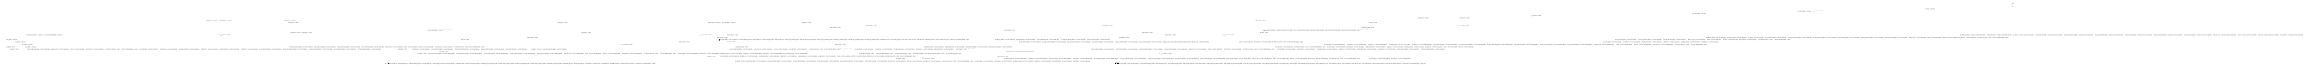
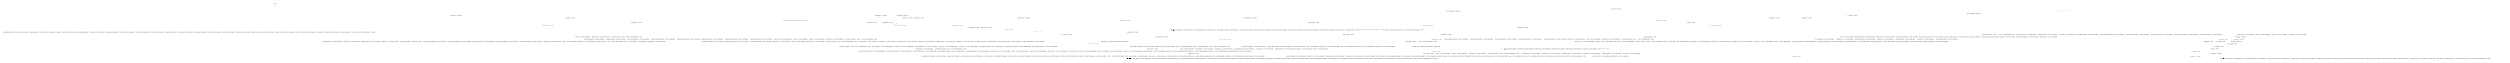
(1110, 43) -> (1296, 45)
